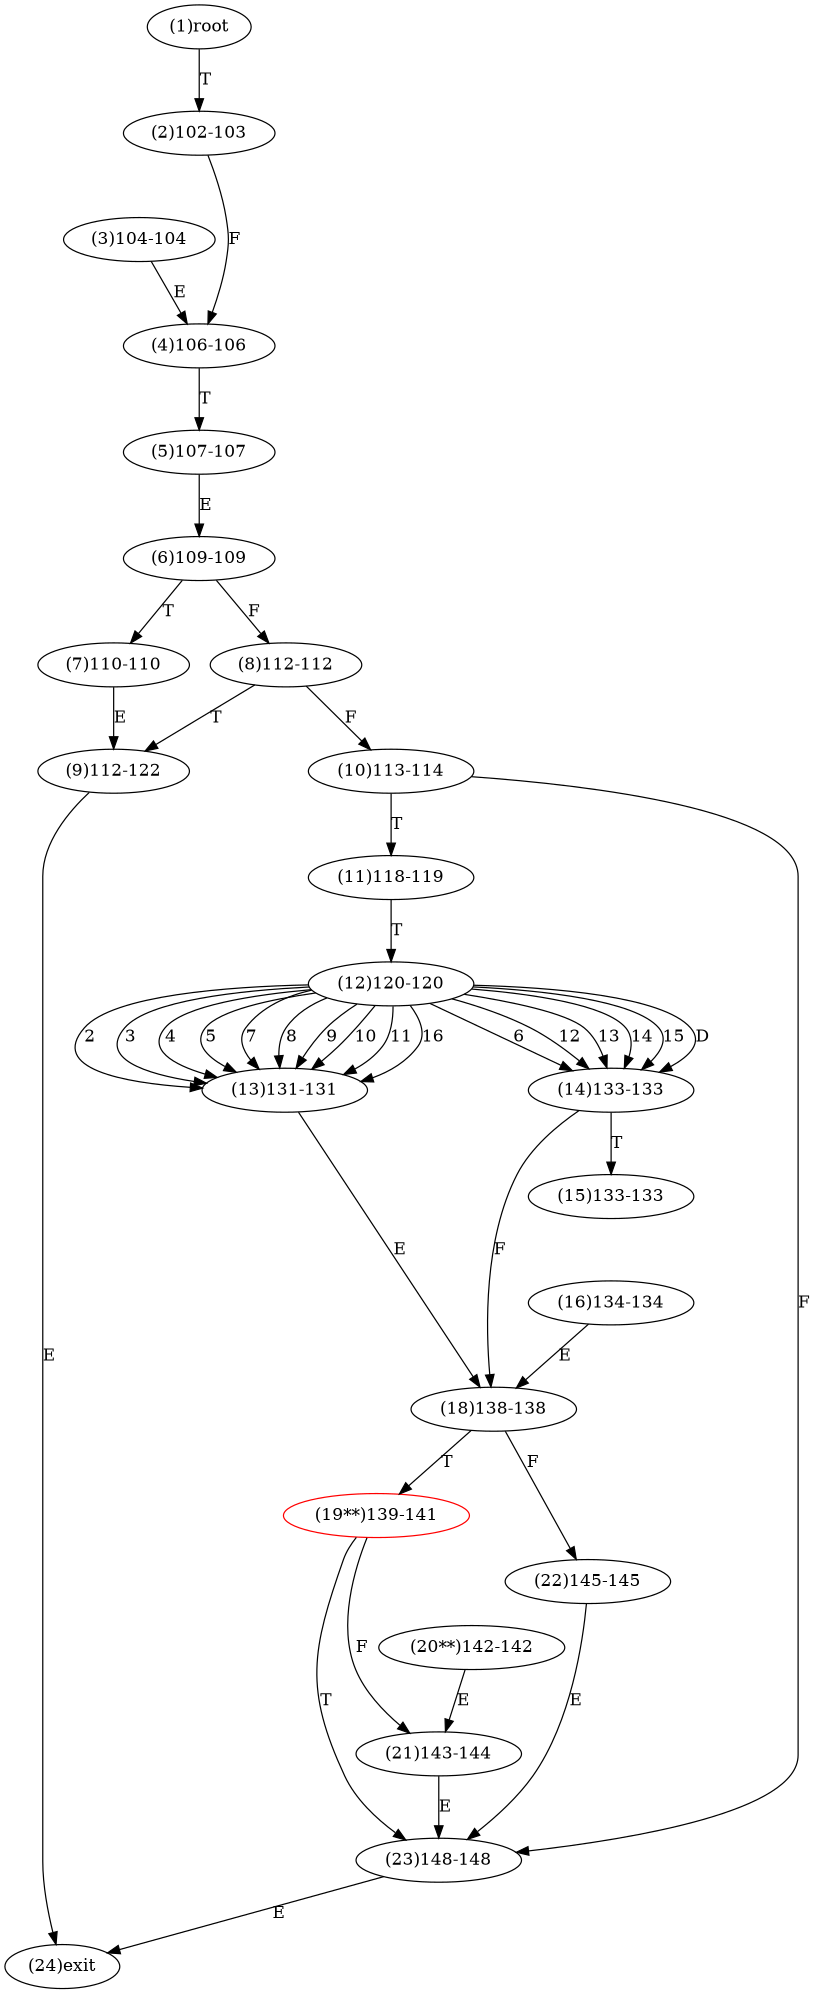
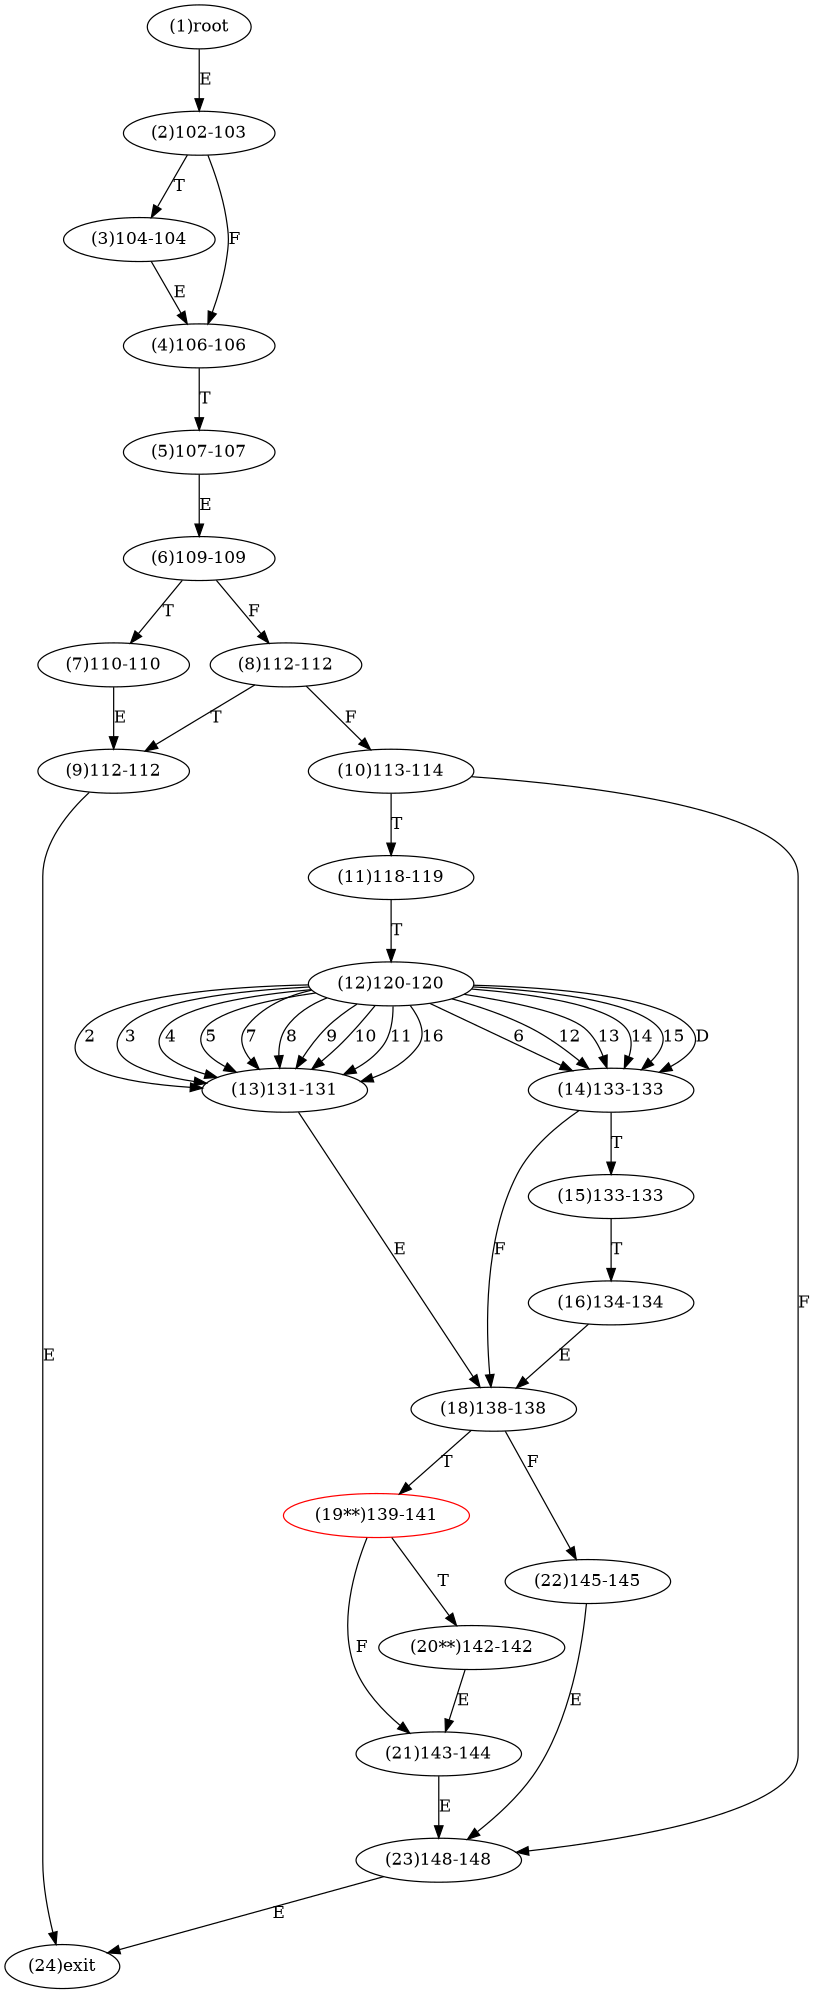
(206, 80) -> (206, 80)
none -> (173, 181)
(114, 771) -> (114, 771)
none -> (611, 1244)
(318, 1694) -> (420, 1577)
